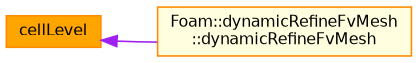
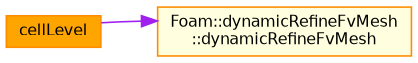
(137, 42) -> (121, 22)
